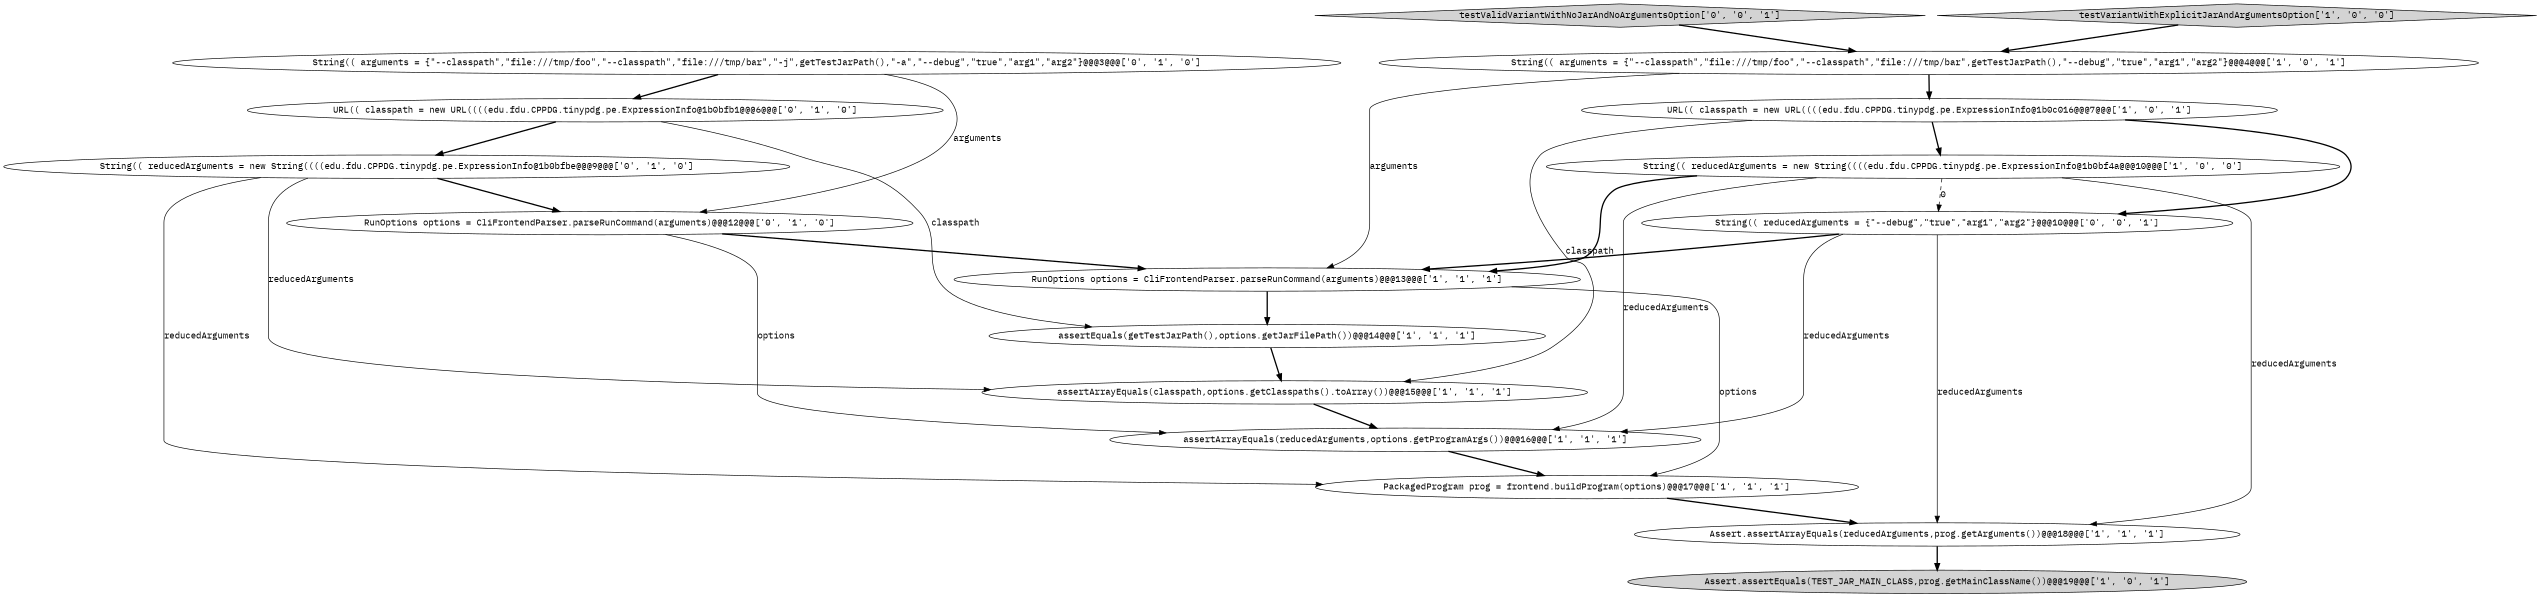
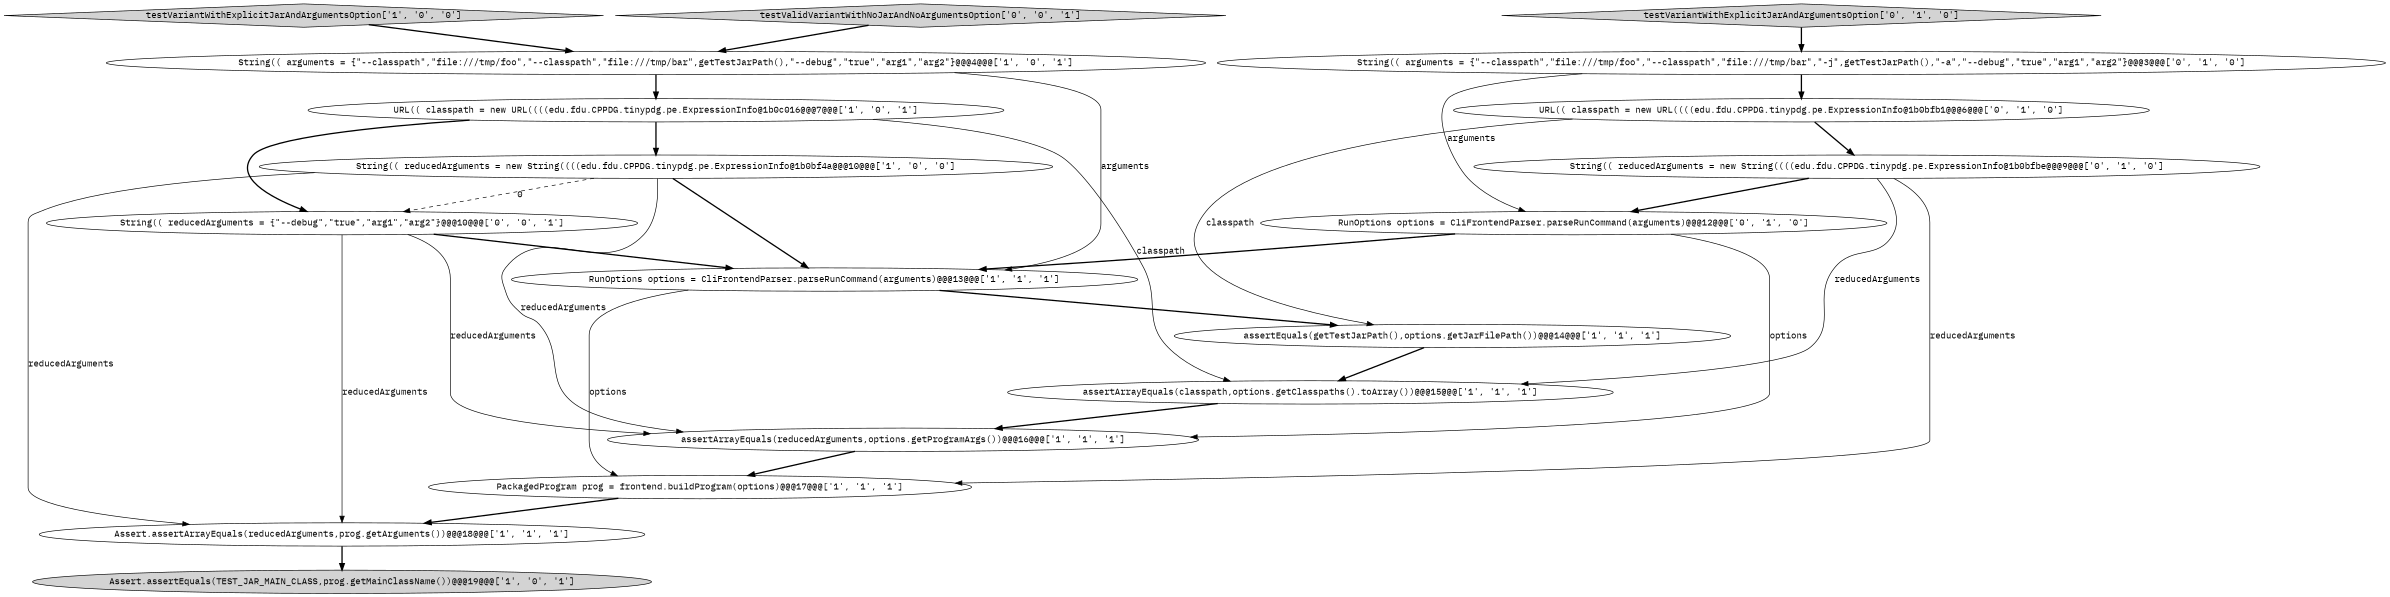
none -> (1801, 16)
